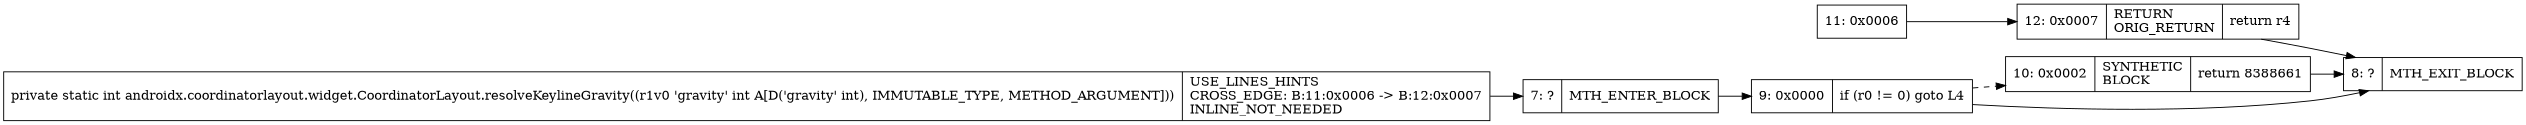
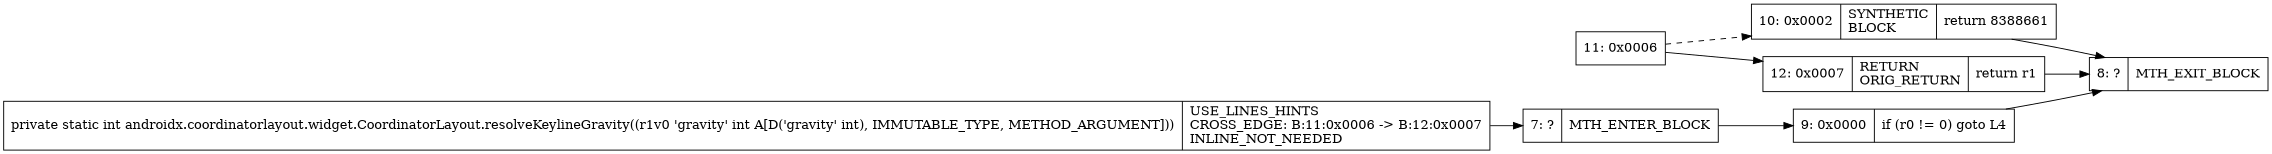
(2261, 21) -> (2006, 74)
(1984, 87) -> (1704, 41)
